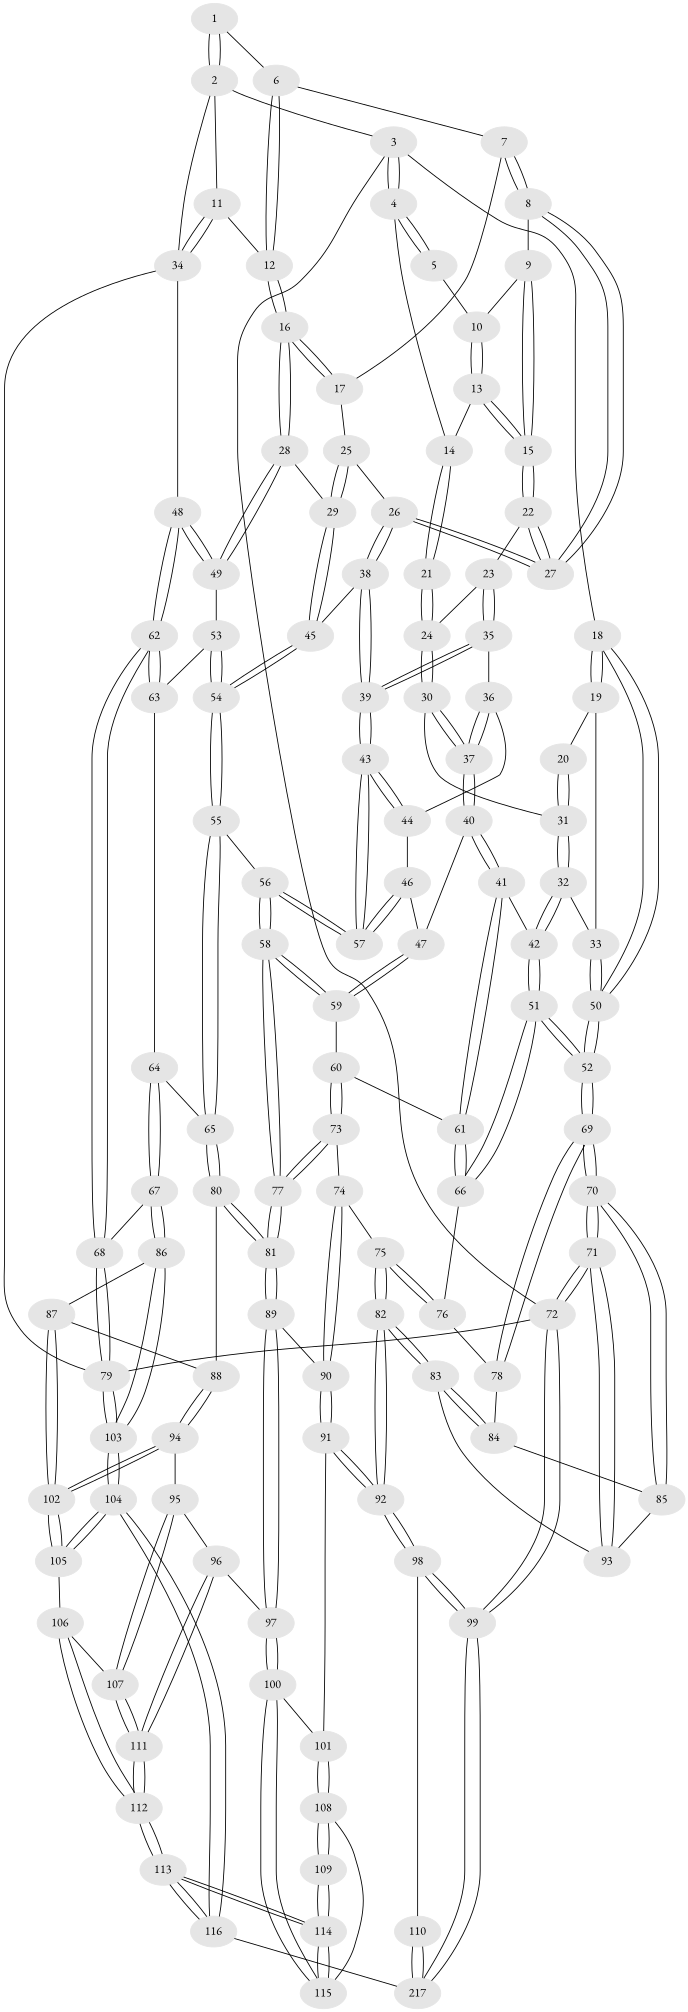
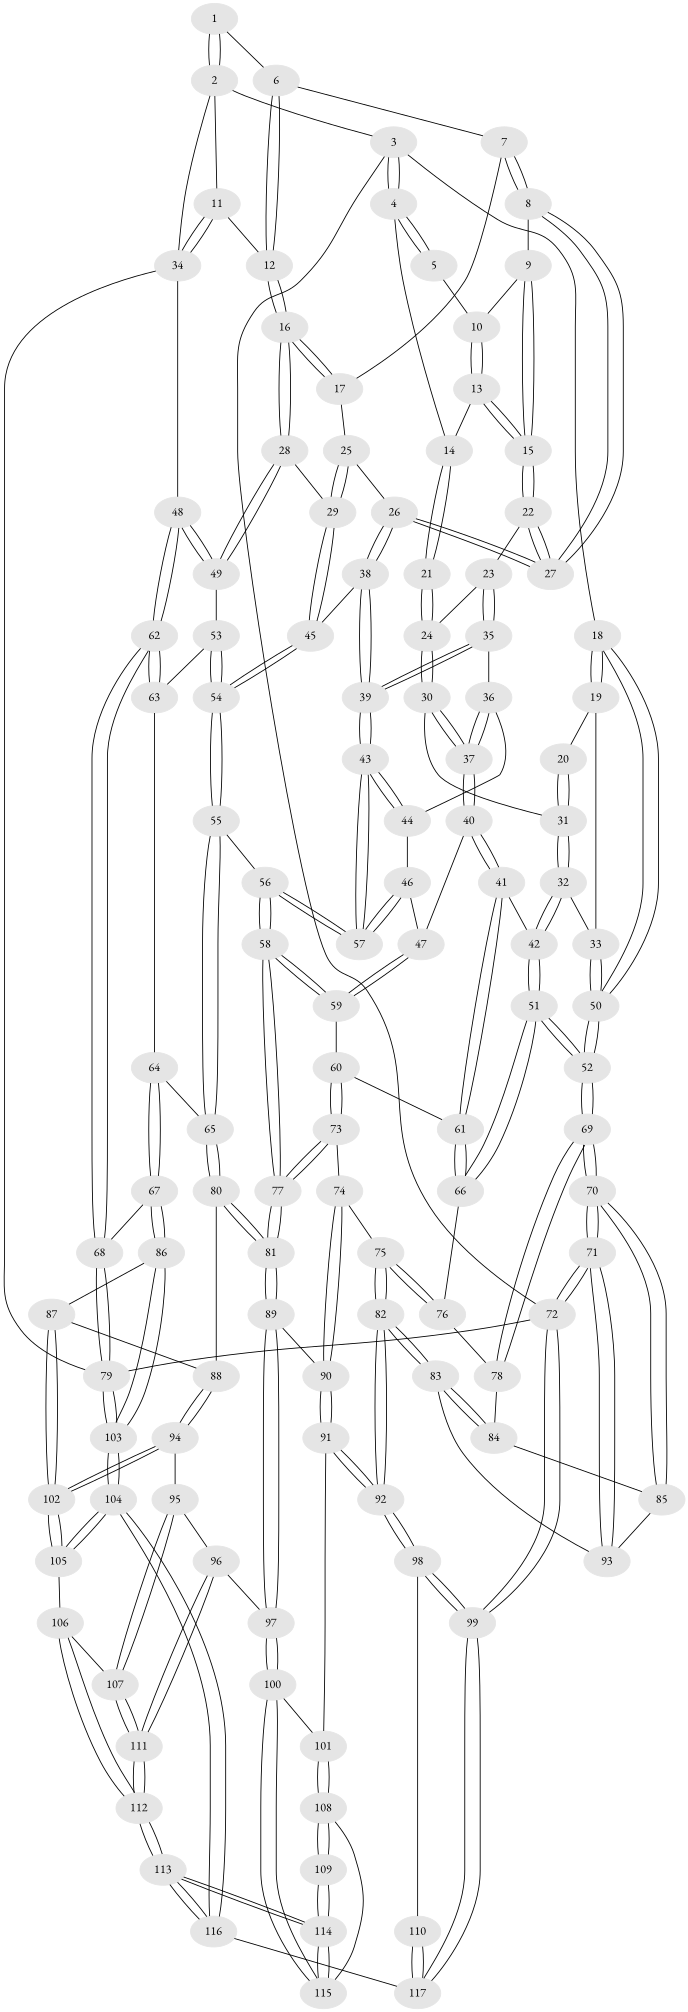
(418, 1993) -> (418, 1993)
